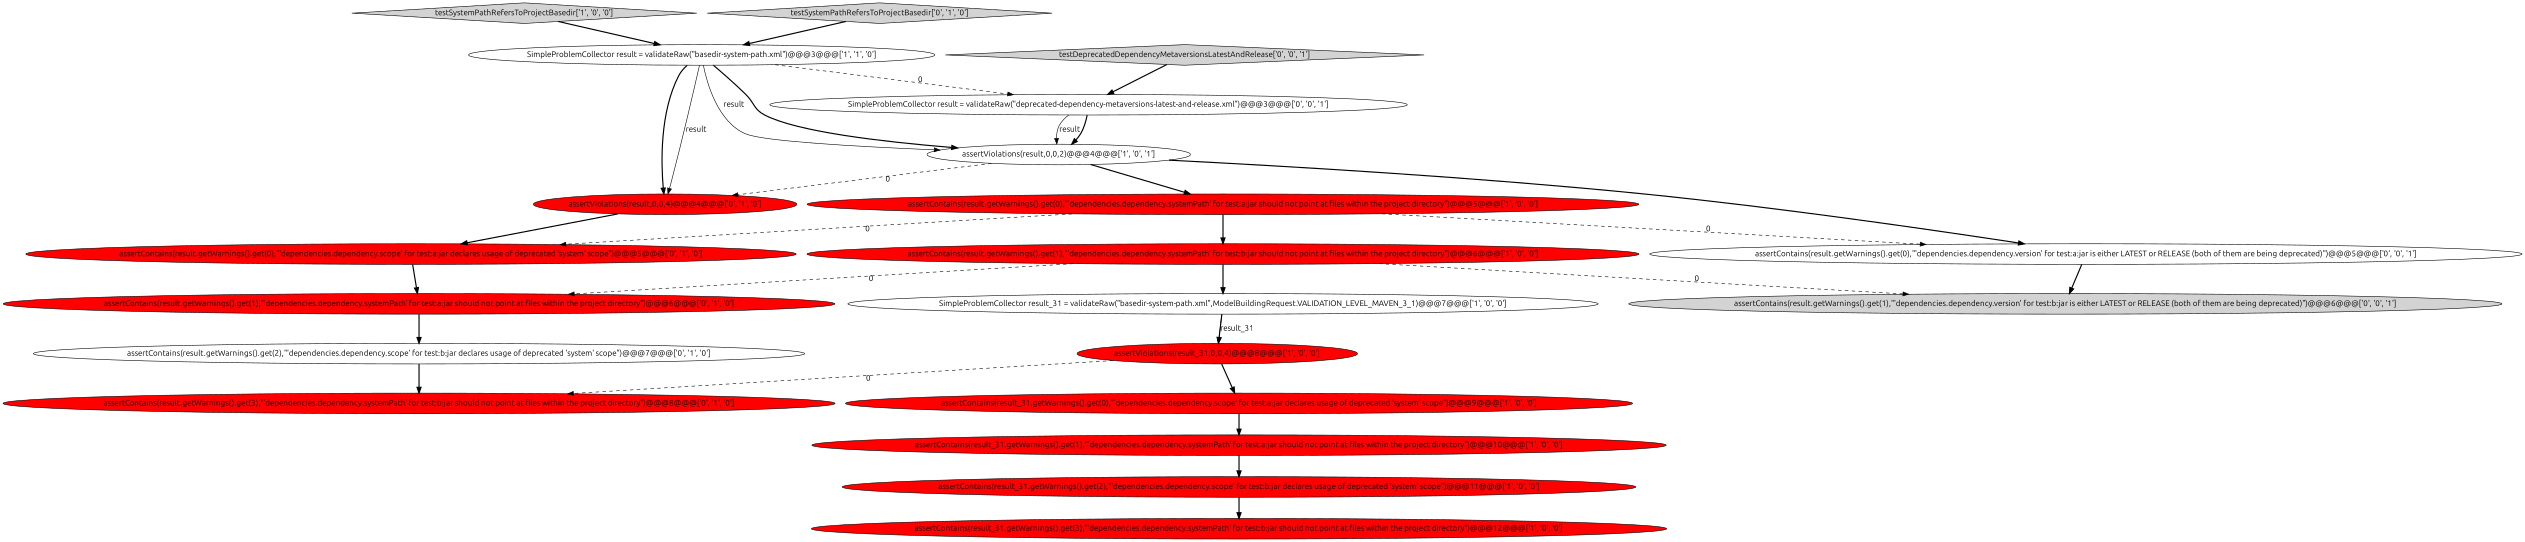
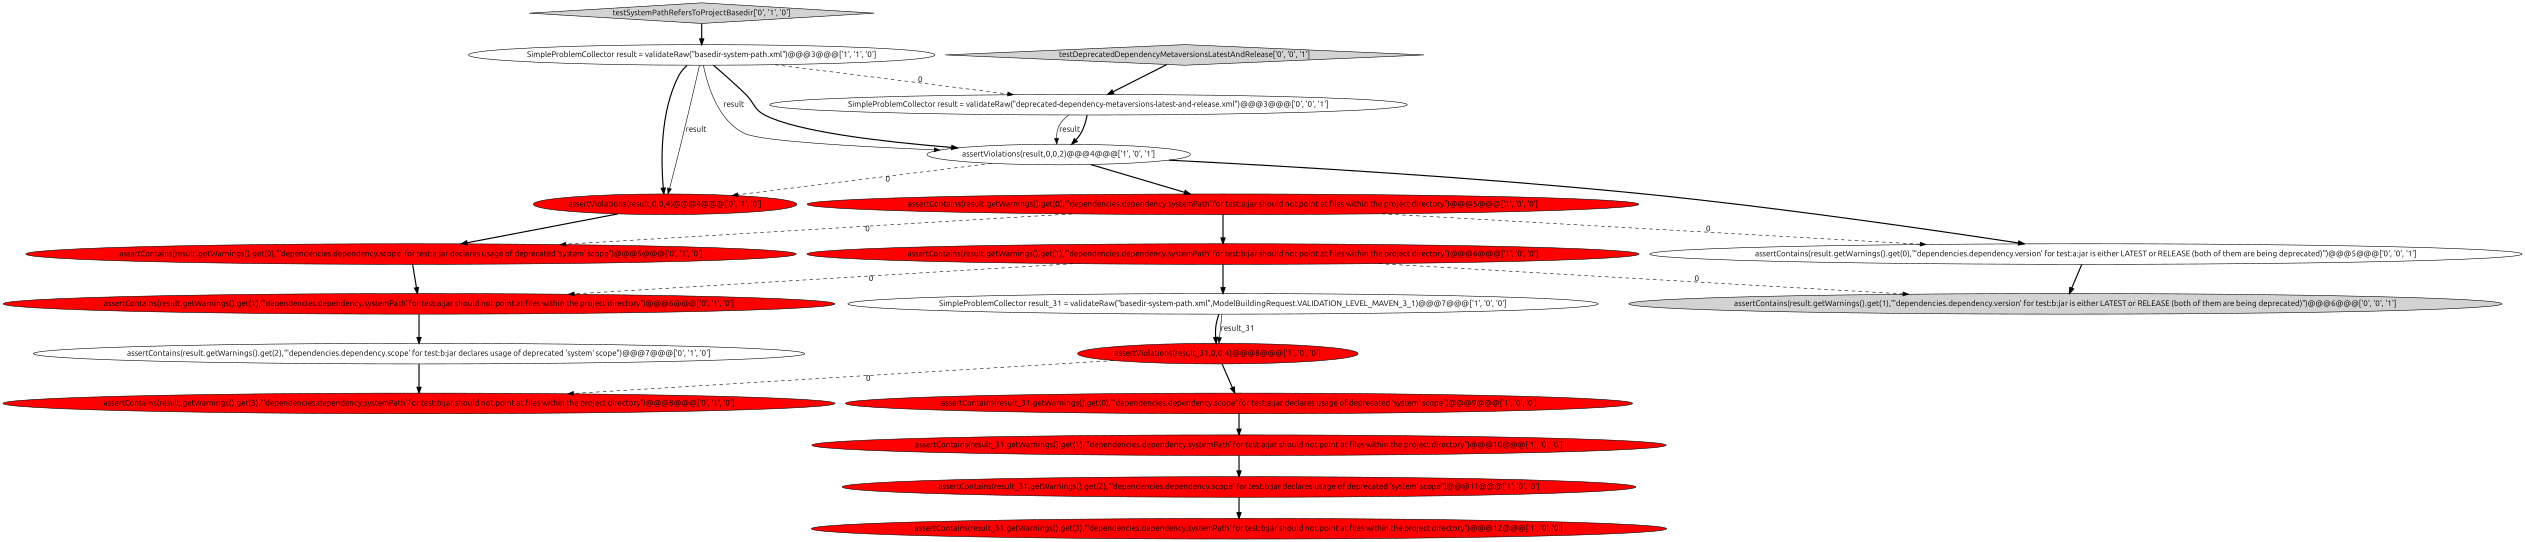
(524, 13) -> none
